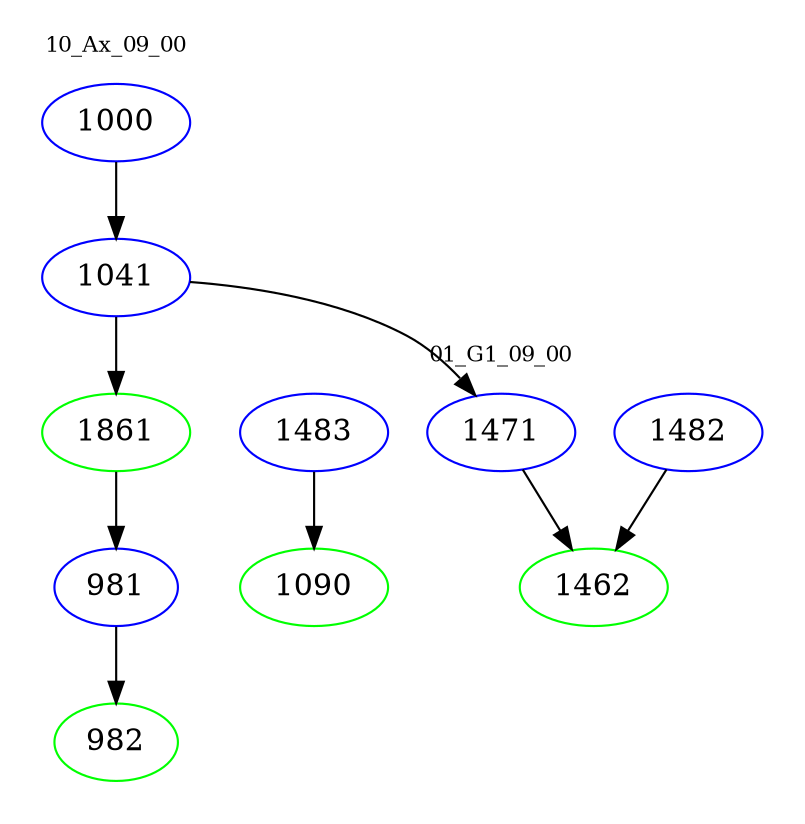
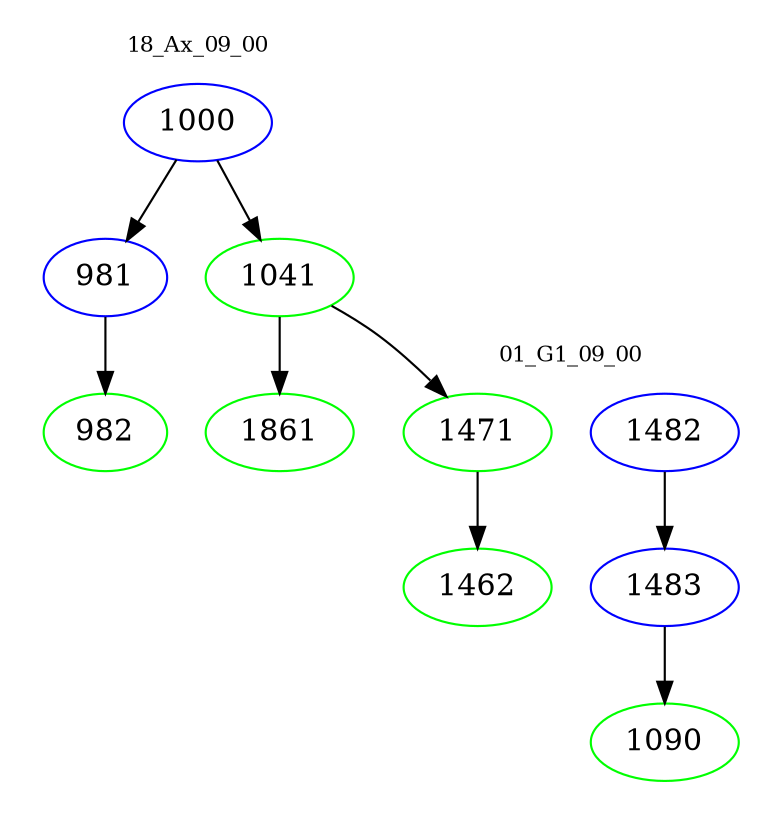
(116, 46) -> (198, 46)
(116, 278) -> (280, 278)
(501, 432) -> (478, 432)
(116, 499) -> (157, 191)
(647, 500) -> (665, 499)
